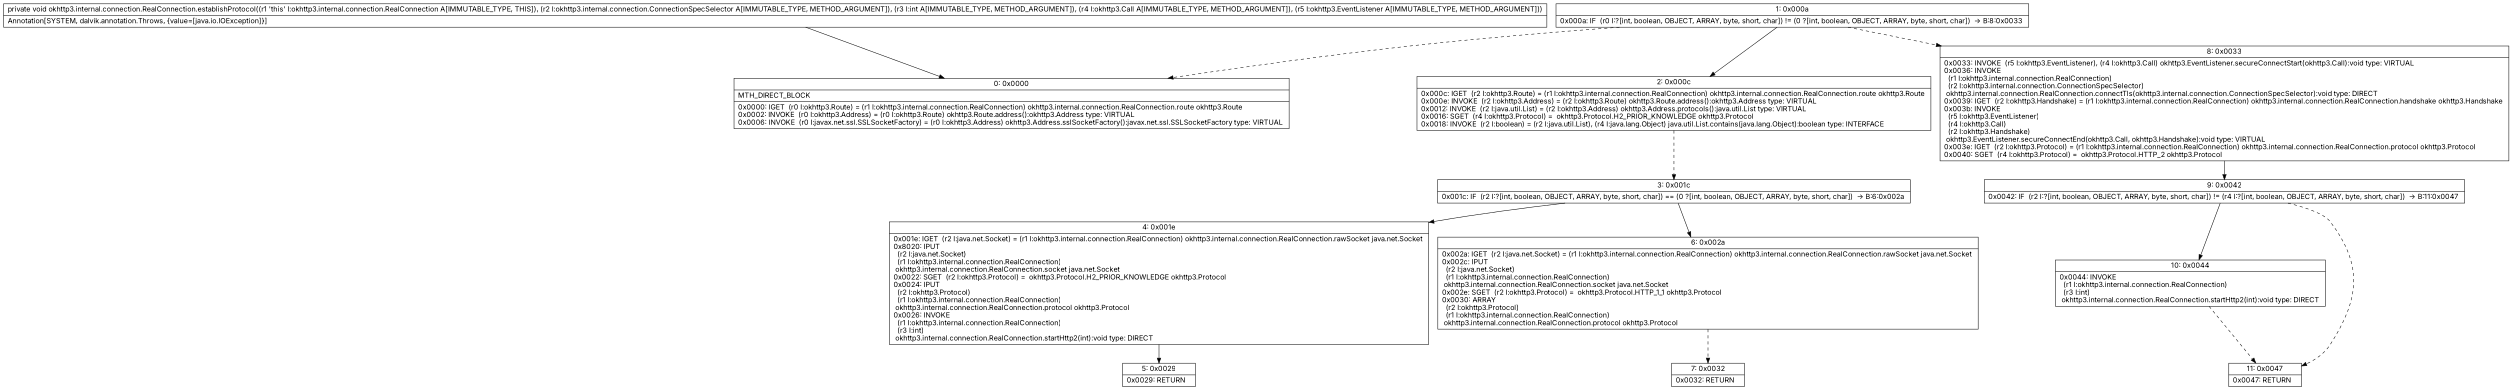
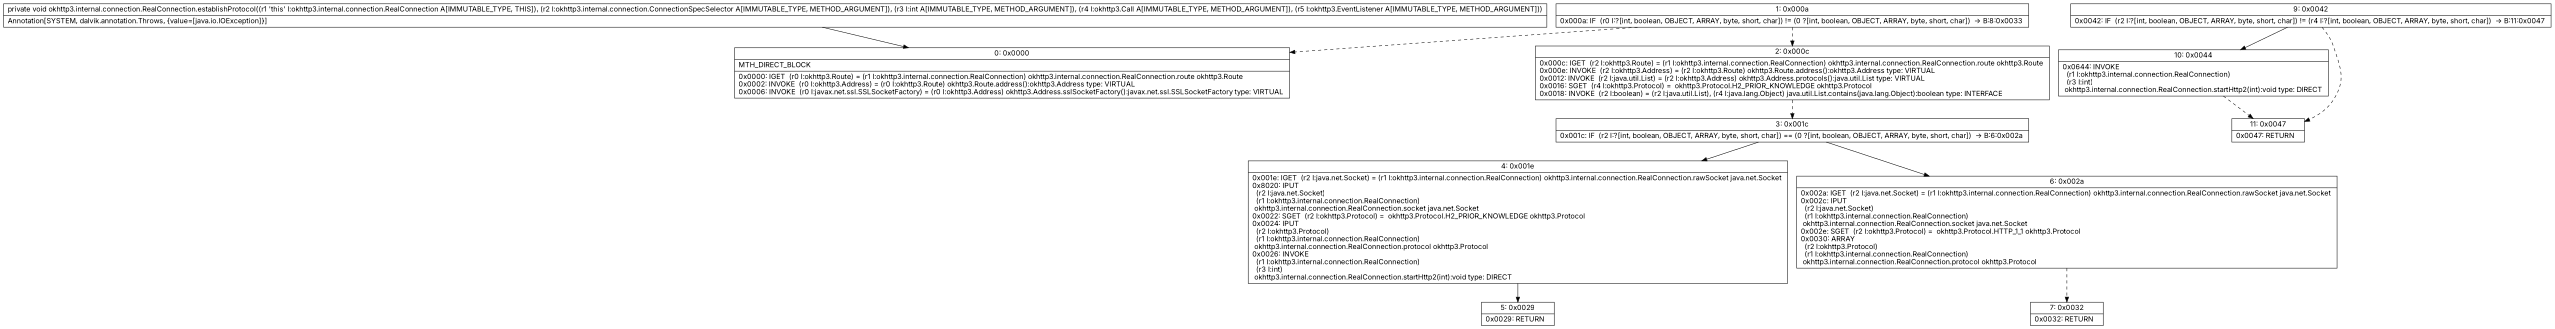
(1746, 50) -> (1792, 34)
(2224, 103) -> none
(2090, 277) -> (2093, 67)
